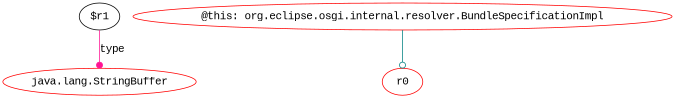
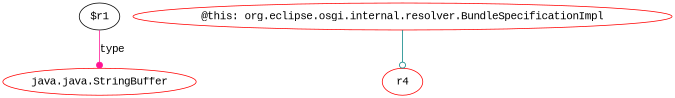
(100, 82) -> (100, 82)
(403, 82) -> (403, 82)
